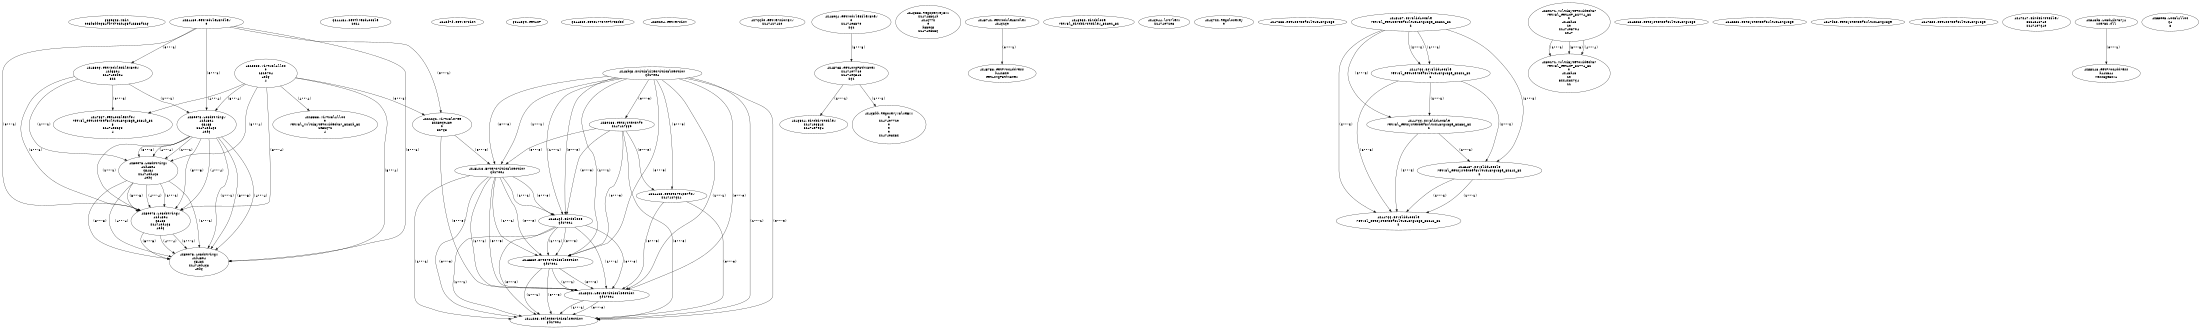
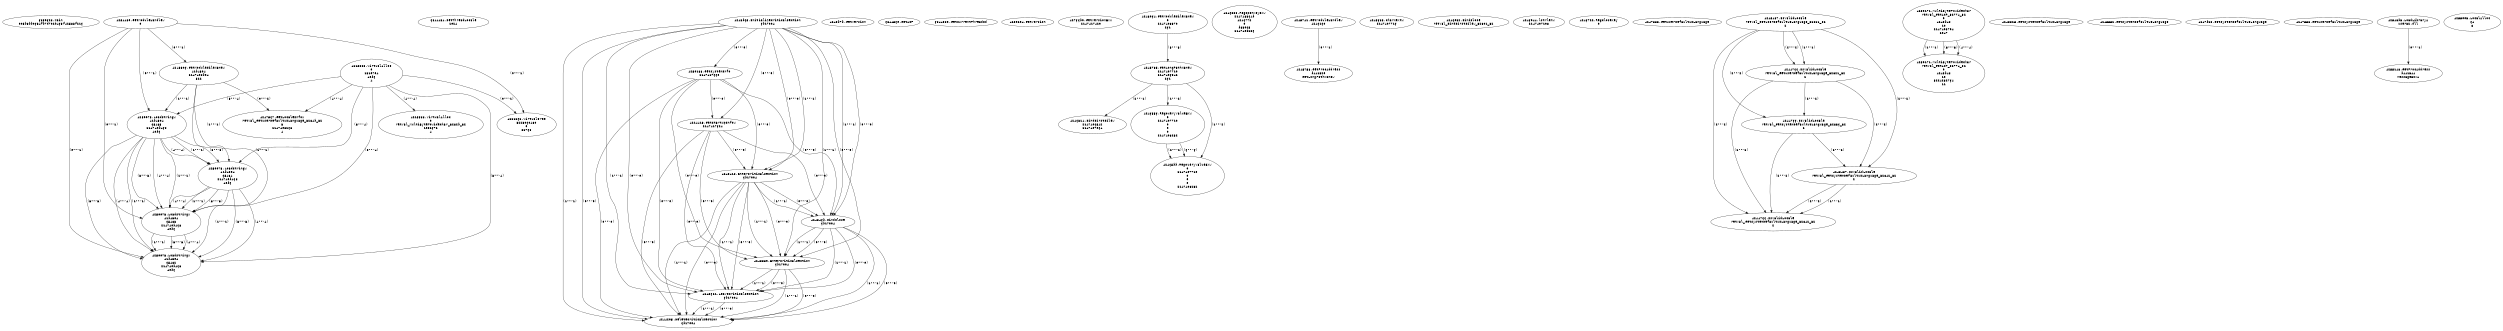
none -> (1387, 22)
(2037, 22) -> none
(113, 73) -> (199, 73)
none -> (1168, 125)
(471, 149) -> (731, 149)
none -> (789, 154)
none -> (701, 204)
(462, 259) -> (659, 190)
